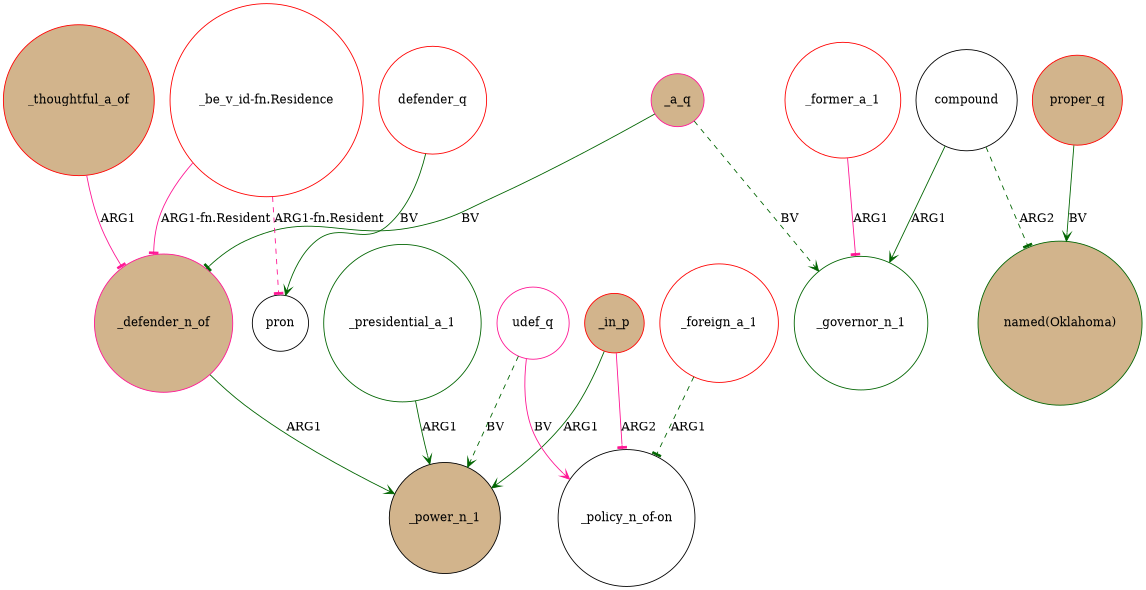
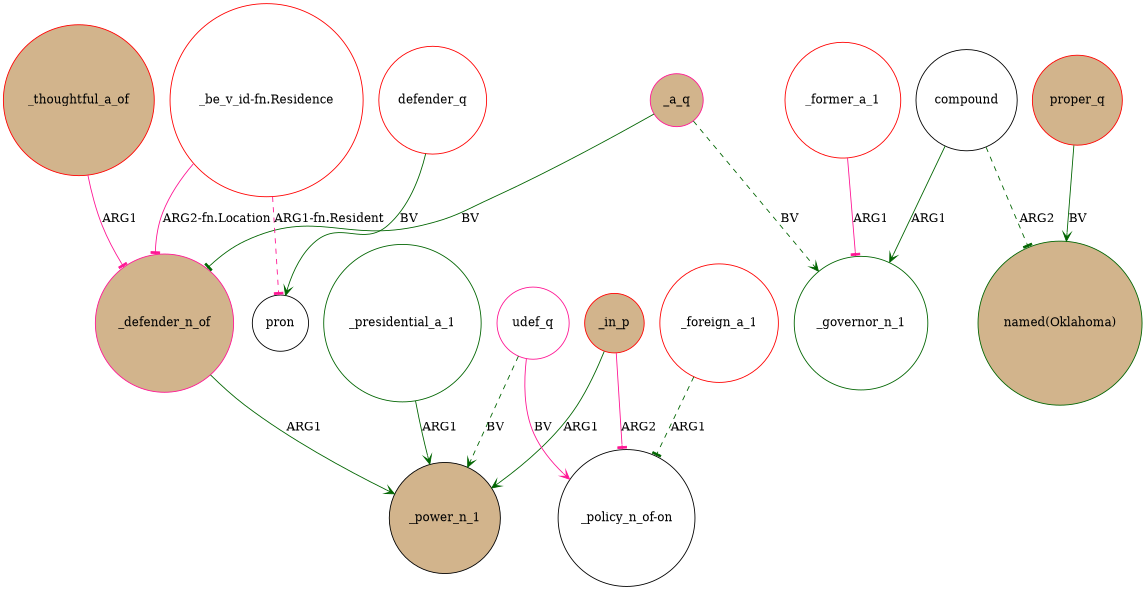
(216, 219) -> (217, 219)
